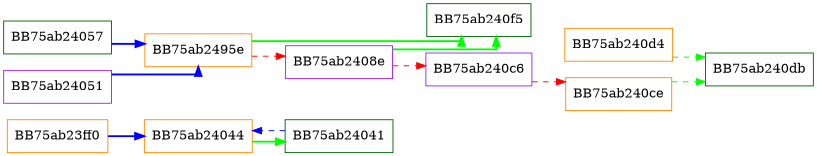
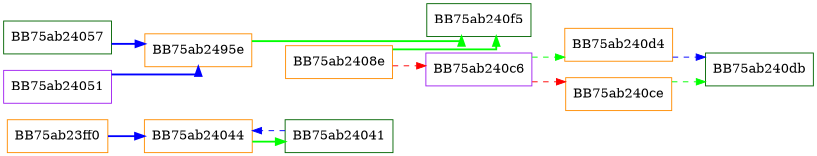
(264, 56) -> none
none -> (544, 57)
(684, 57) -> (684, 57)
(339, 62) -> (339, 62)
